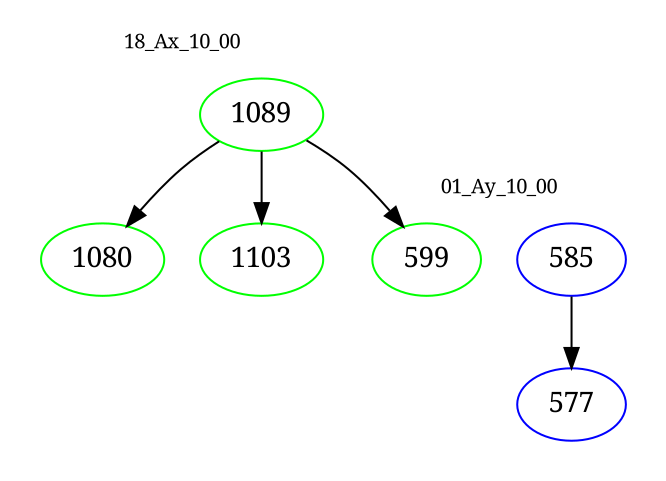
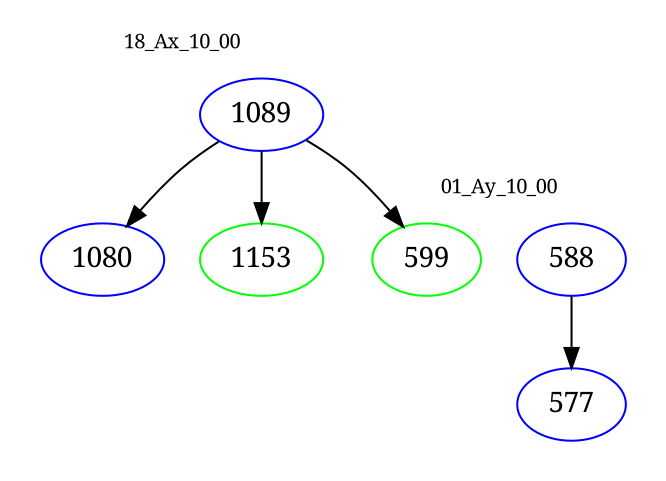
(262, 115) -> (262, 115)
(103, 260) -> (103, 260)
(262, 260) -> (262, 260)
(572, 260) -> (572, 260)
